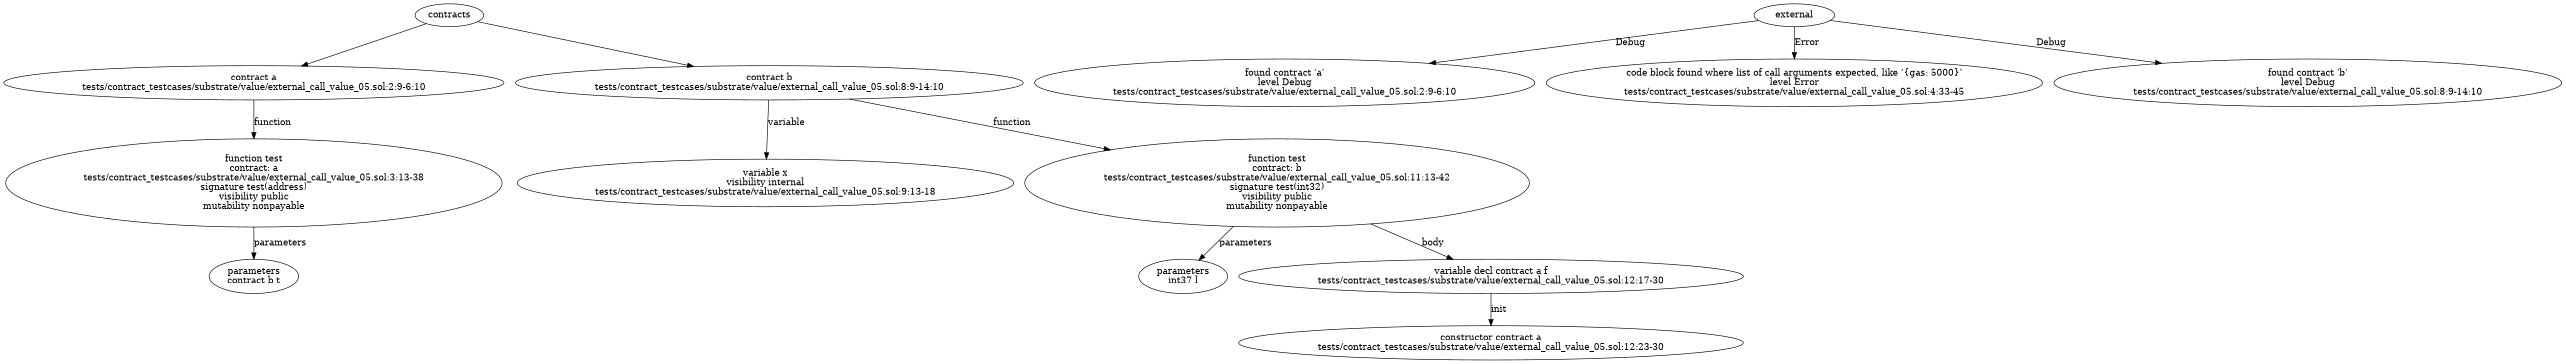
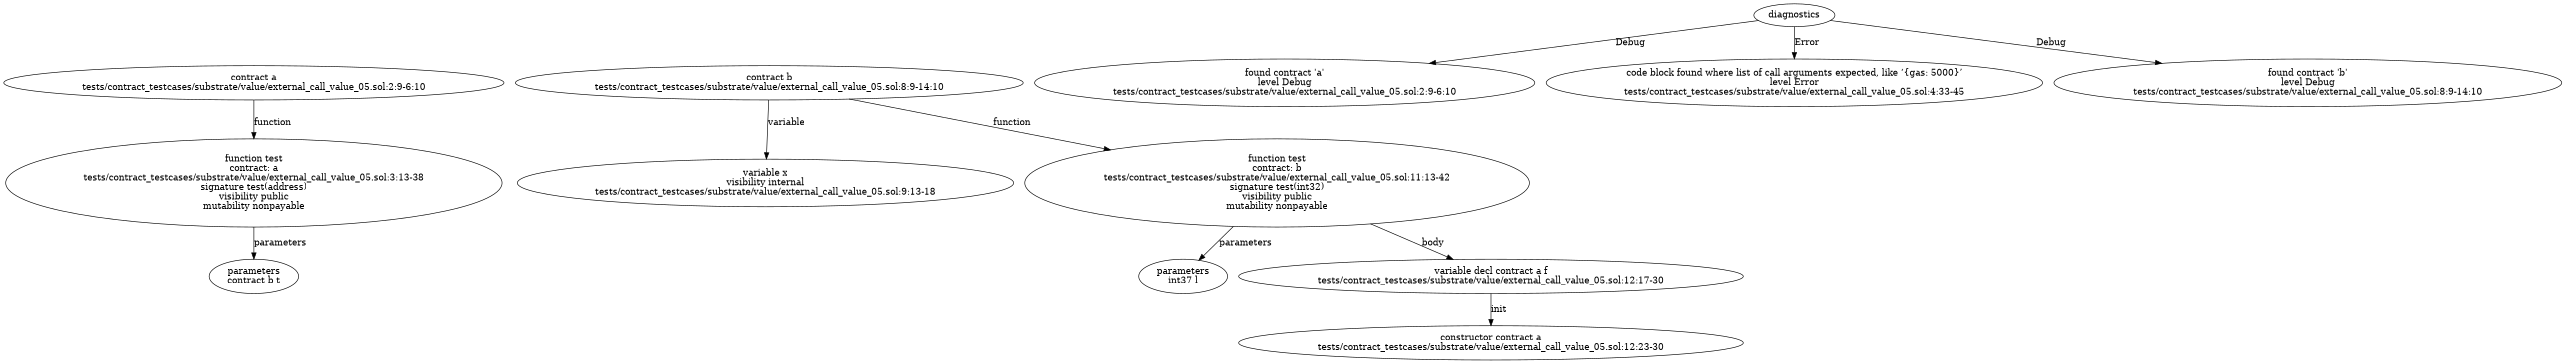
(449, 15) -> none
(1794, 15) -> (1794, 15)
